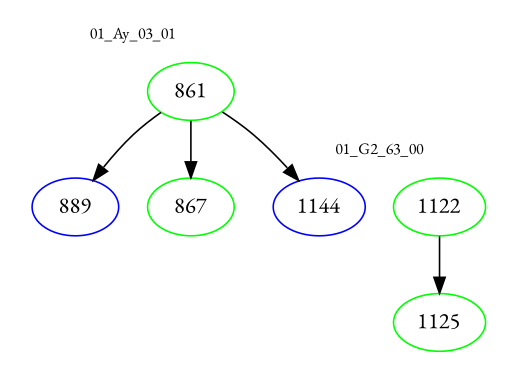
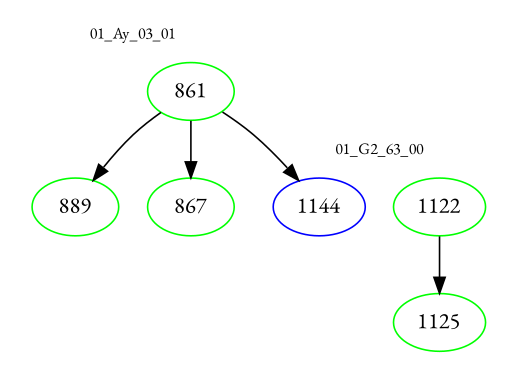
(75, 207) -> (75, 207)
